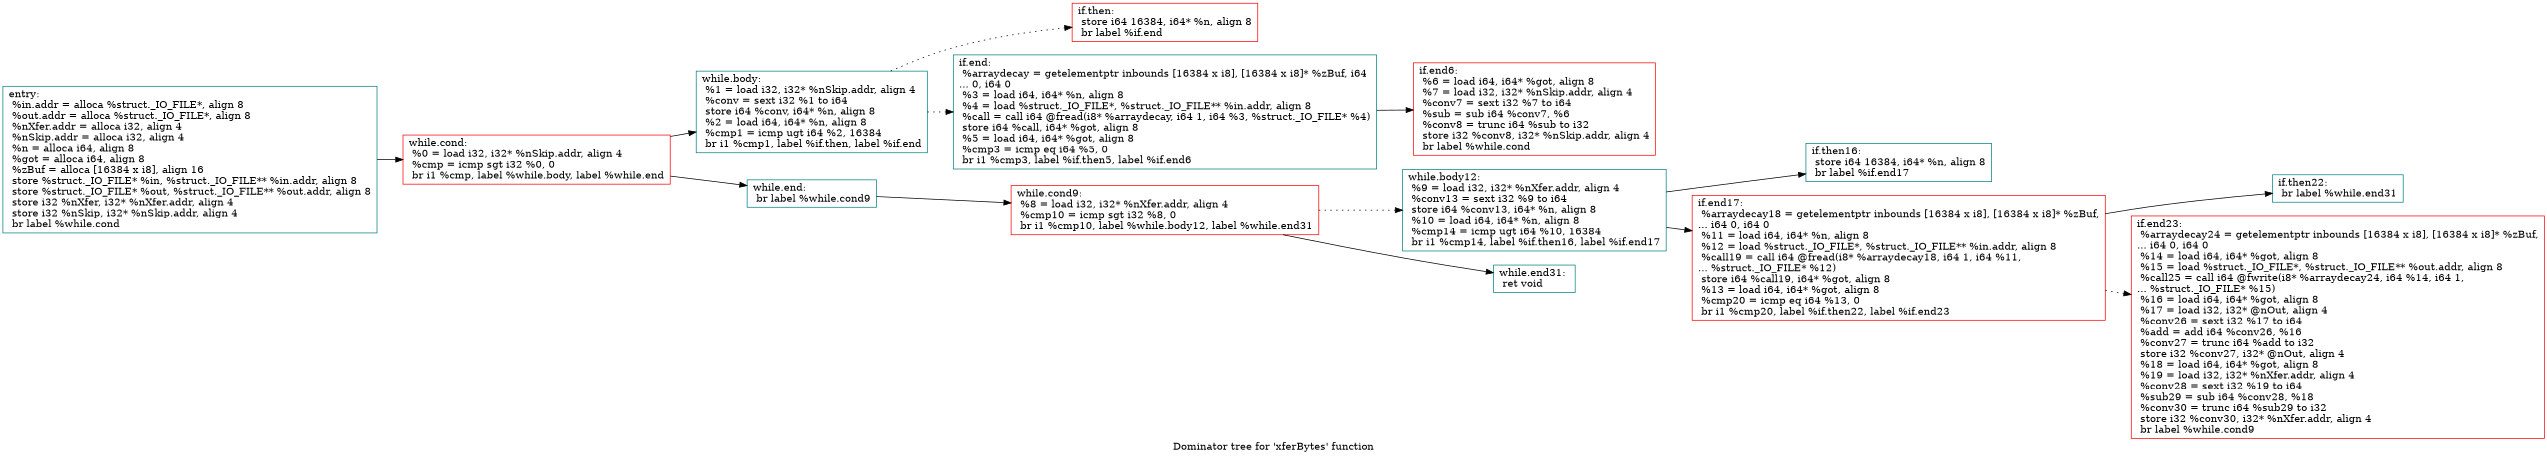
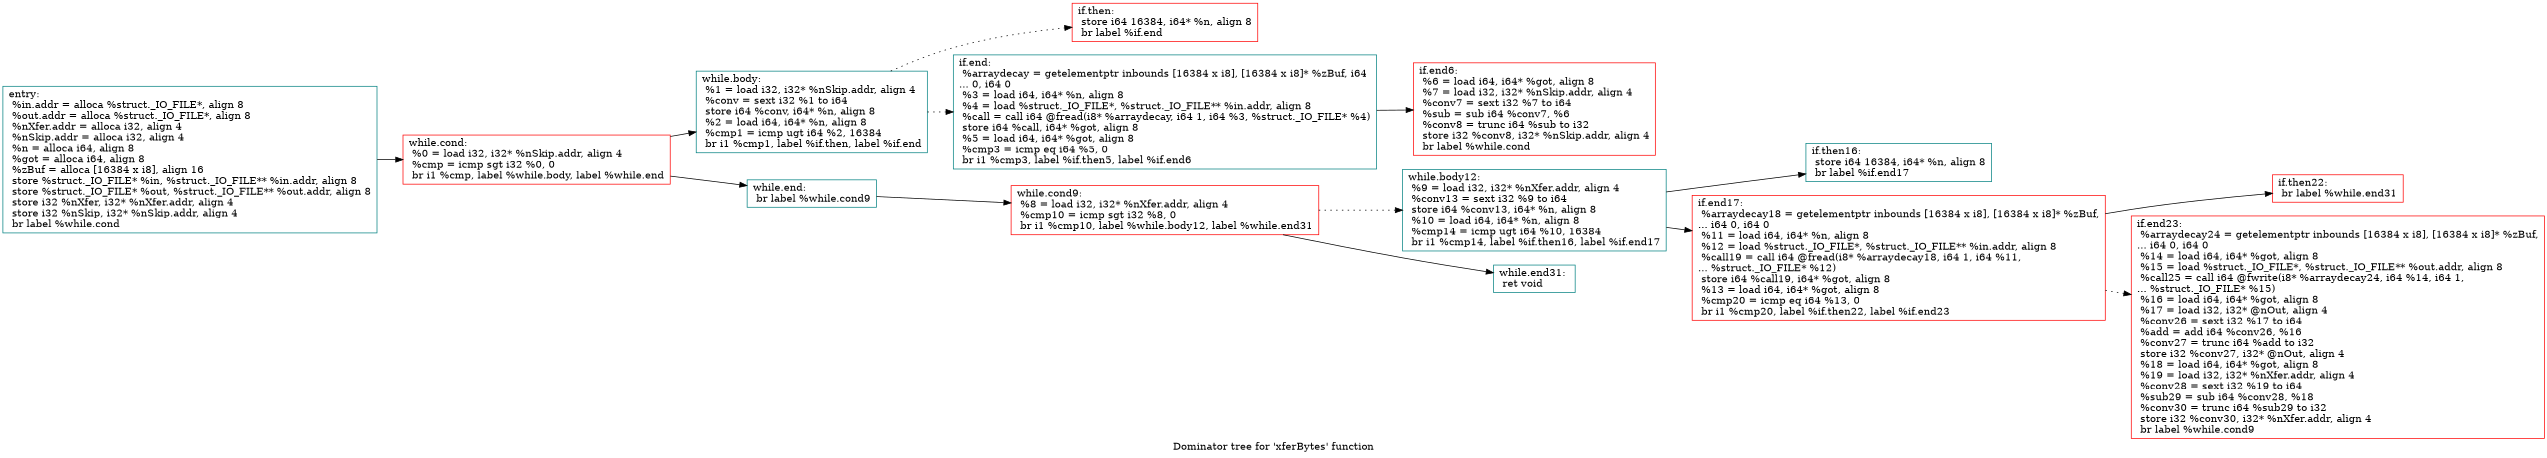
(2338, 188) -> (2338, 188)
